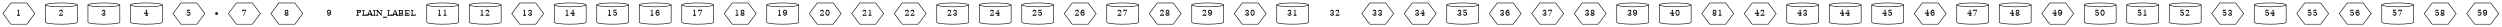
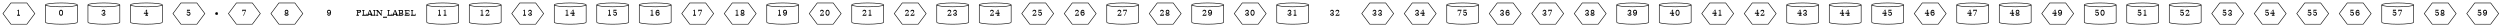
(61, 14) -> (61, 14)
(698, 14) -> (698, 14)
(868, 14) -> (868, 14)
(1038, 14) -> (1038, 14)
(1463, 14) -> (1463, 14)
(1718, 14) -> (1718, 14)
(2270, 14) -> (2270, 14)
